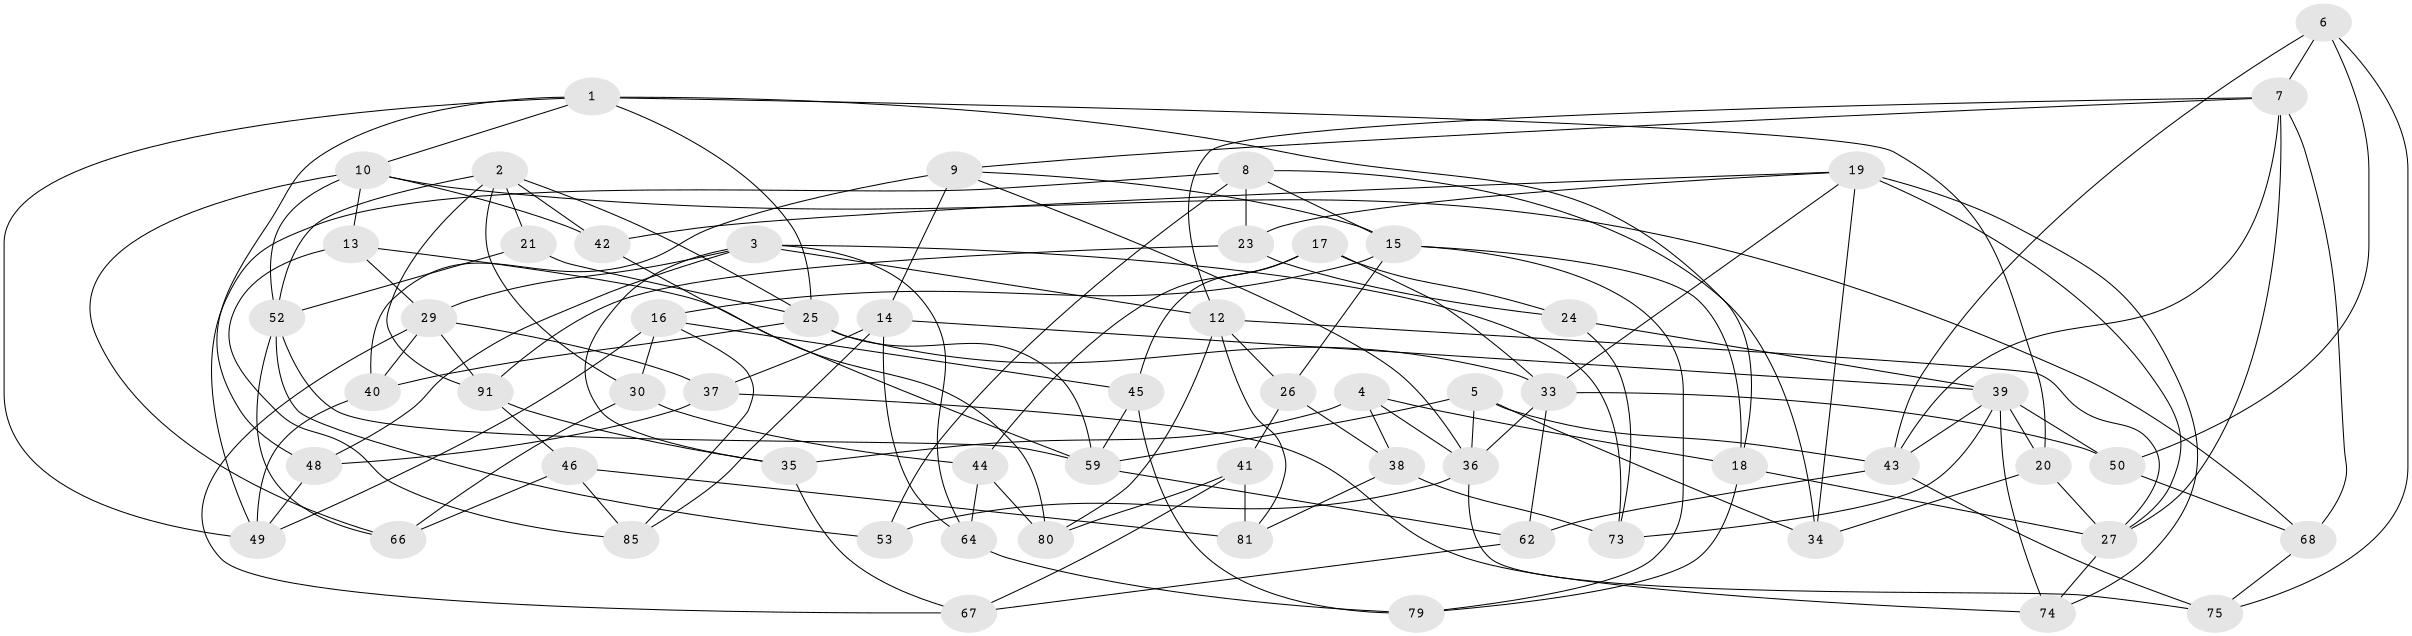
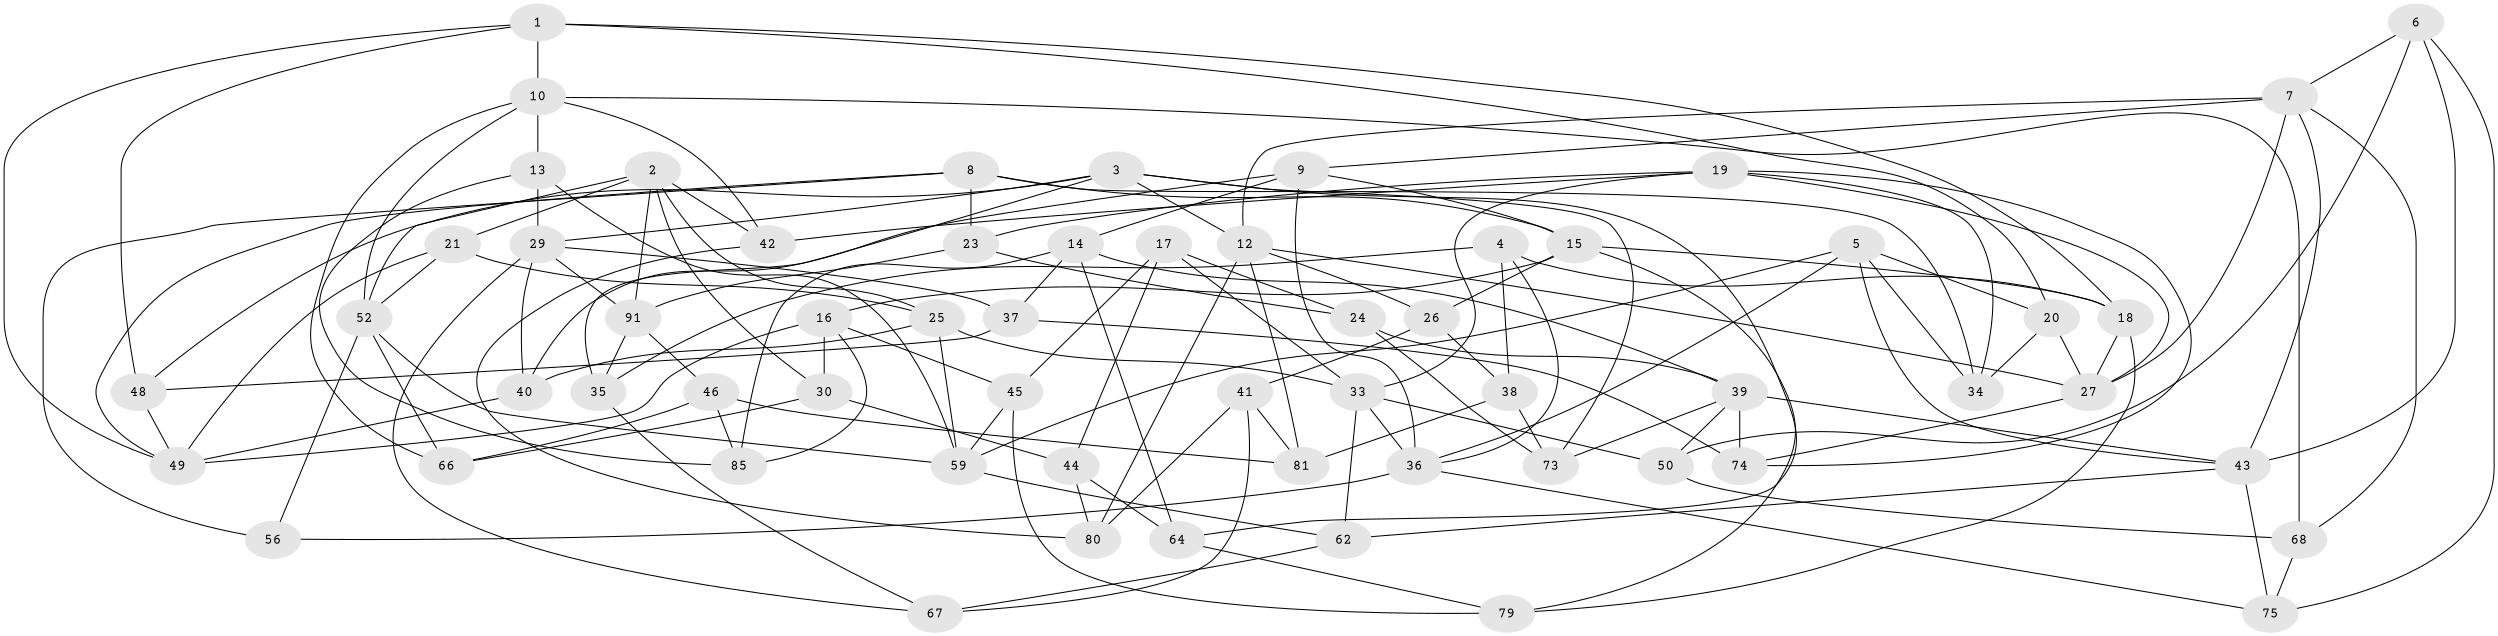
(744, 176) -> none
none -> (291, 330)
(2020, 426) -> (1969, 287)
(885, 540) -> (273, 540)
